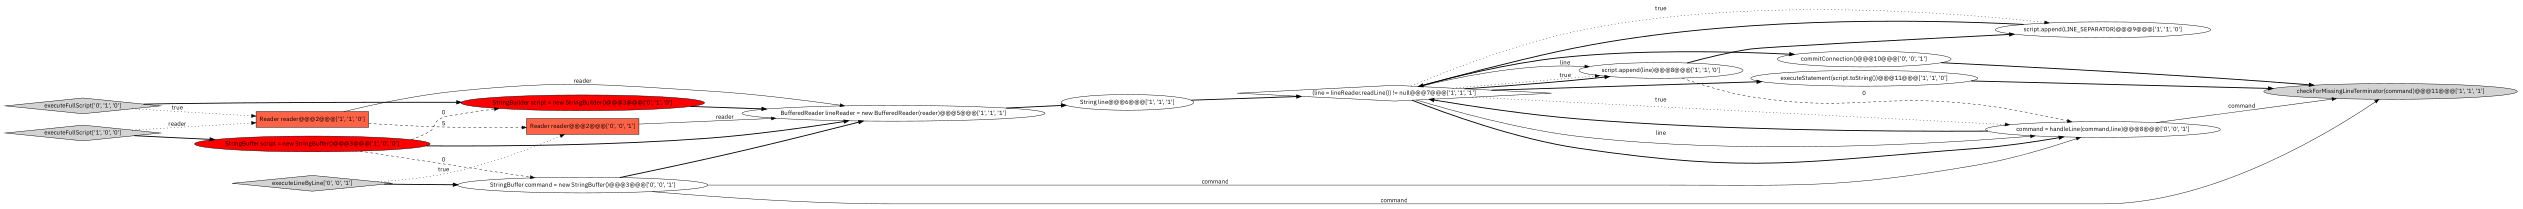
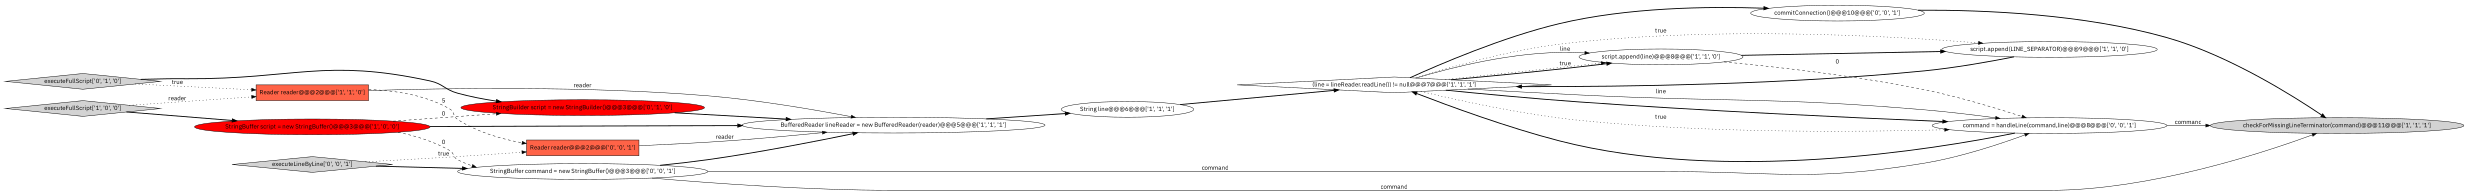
(1864, 78) -> none
